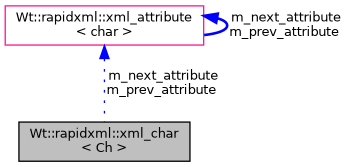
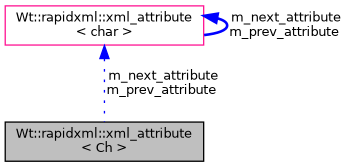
(104, 142) -> (104, 142)
